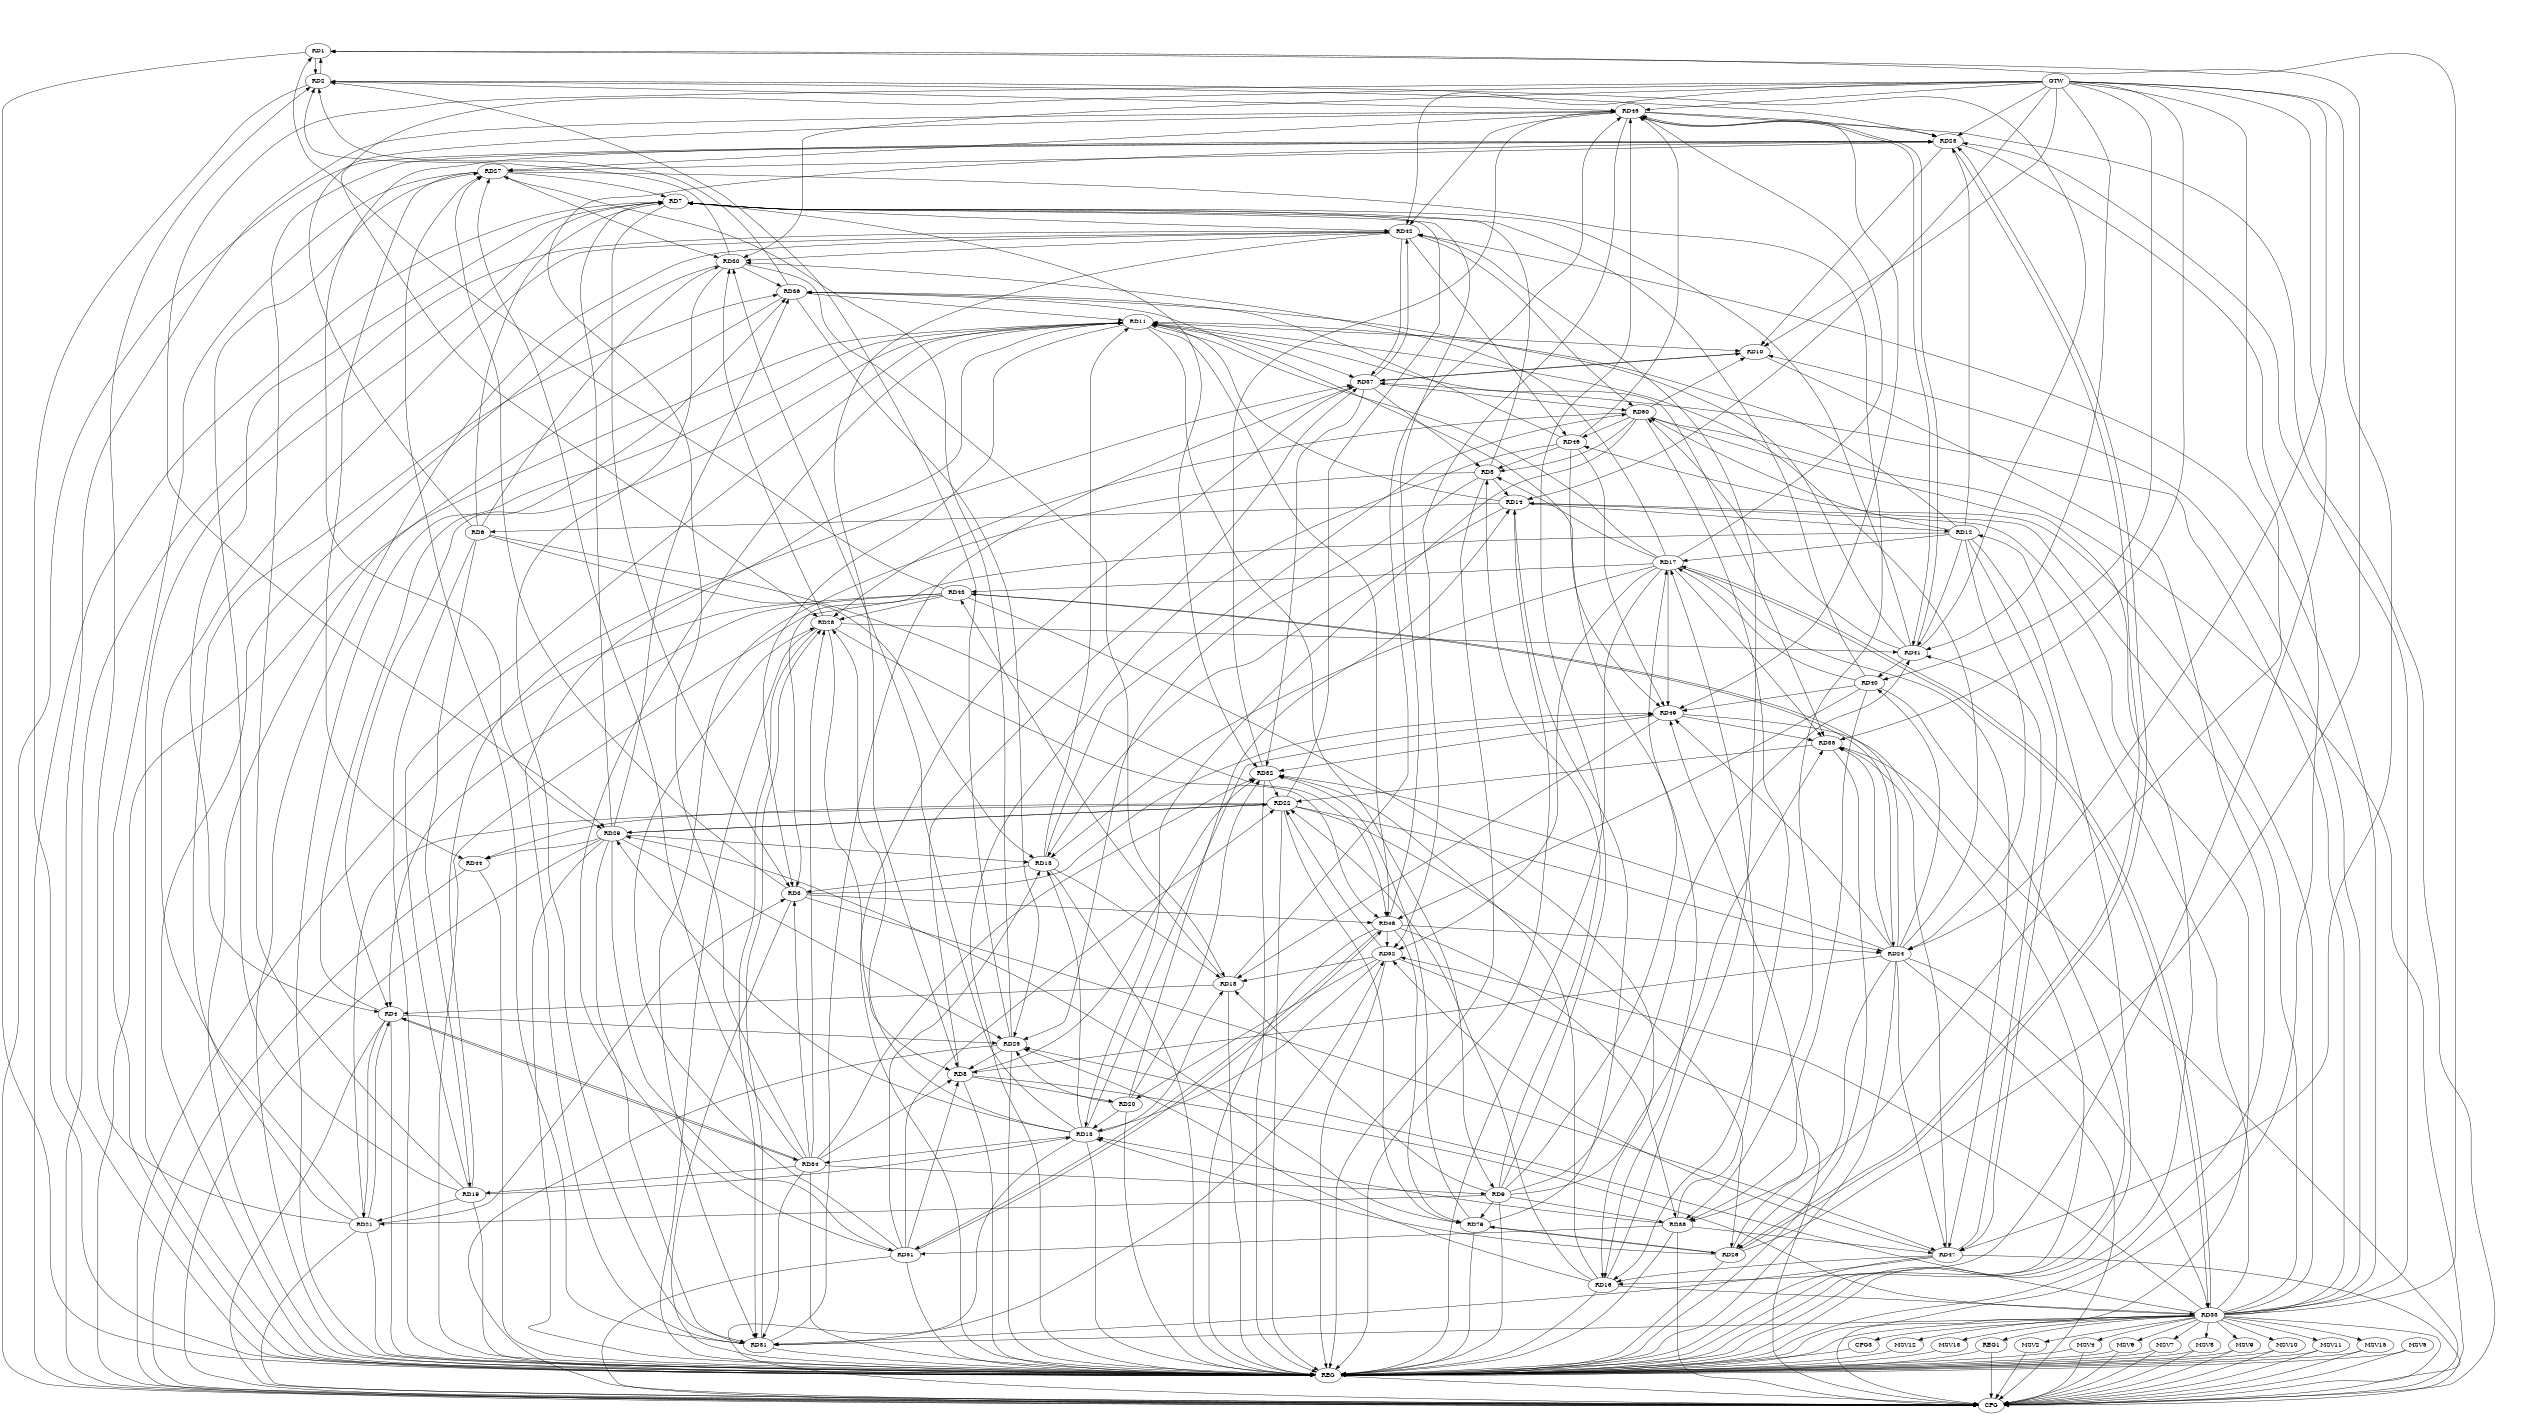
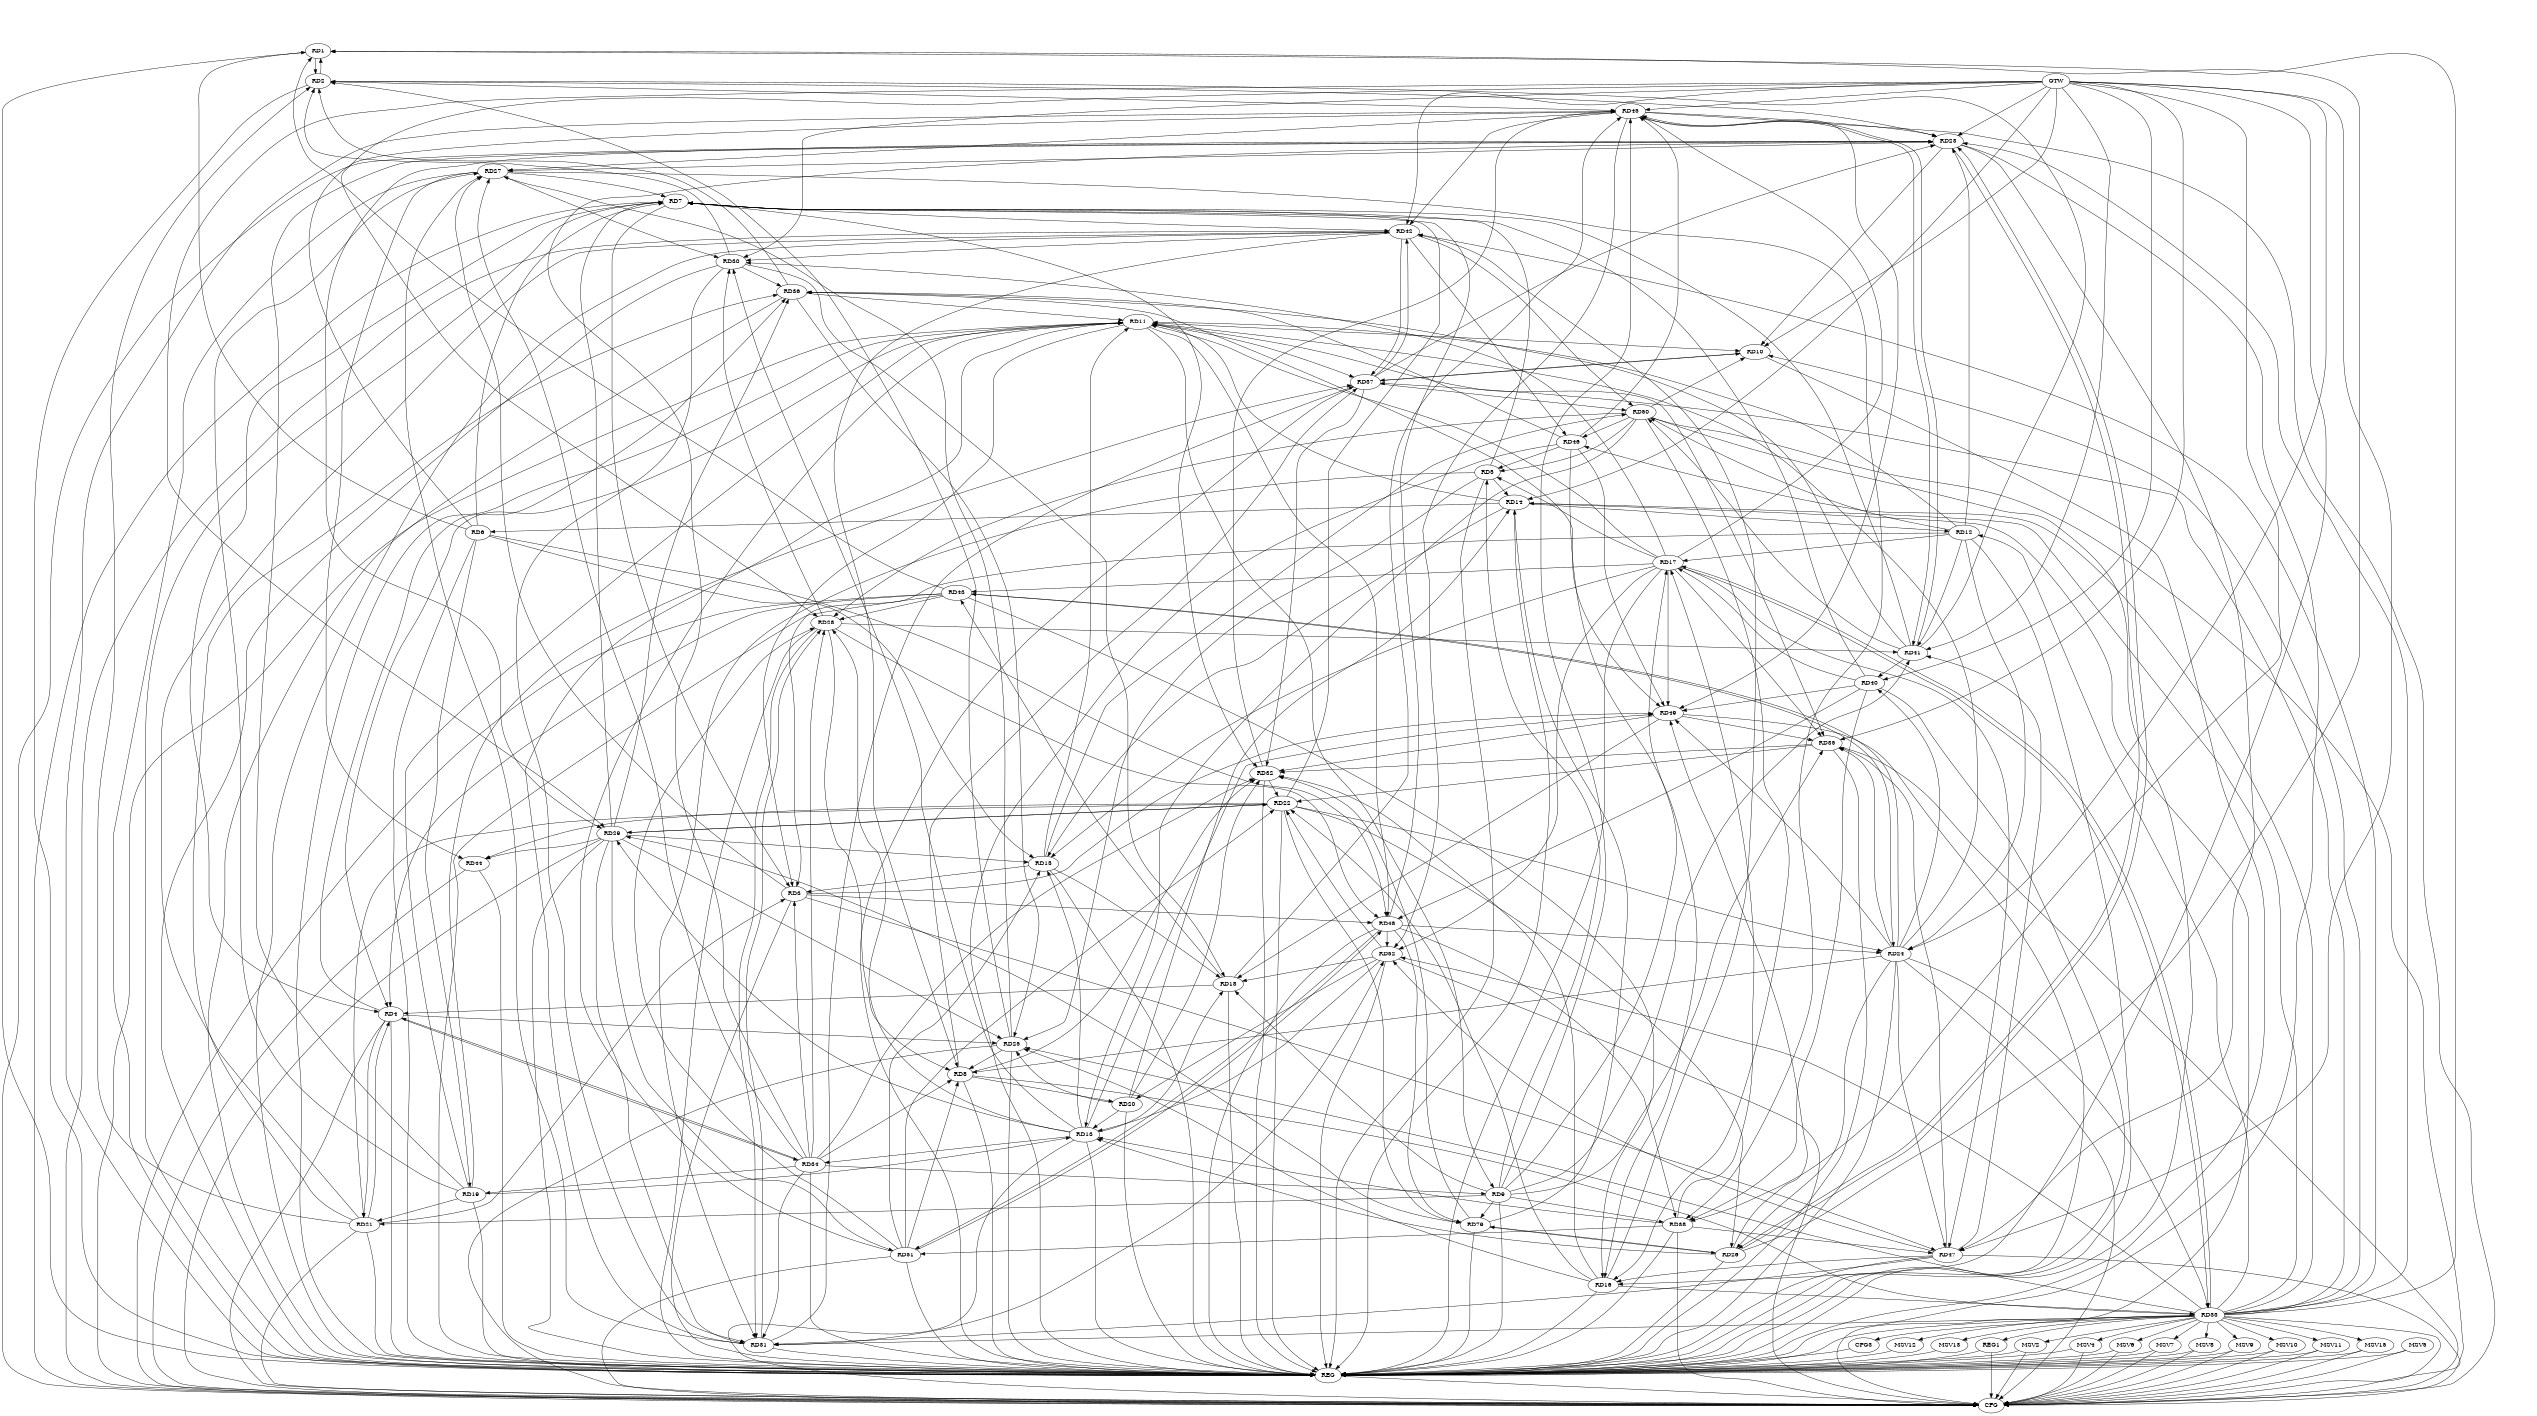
(585, 384) -> (209, 319)
(1433, 432) -> (1643, 237)
(1588, 849) -> (1561, 758)
(2042, 873) -> (2249, 724)
none -> (1683, 1368)
